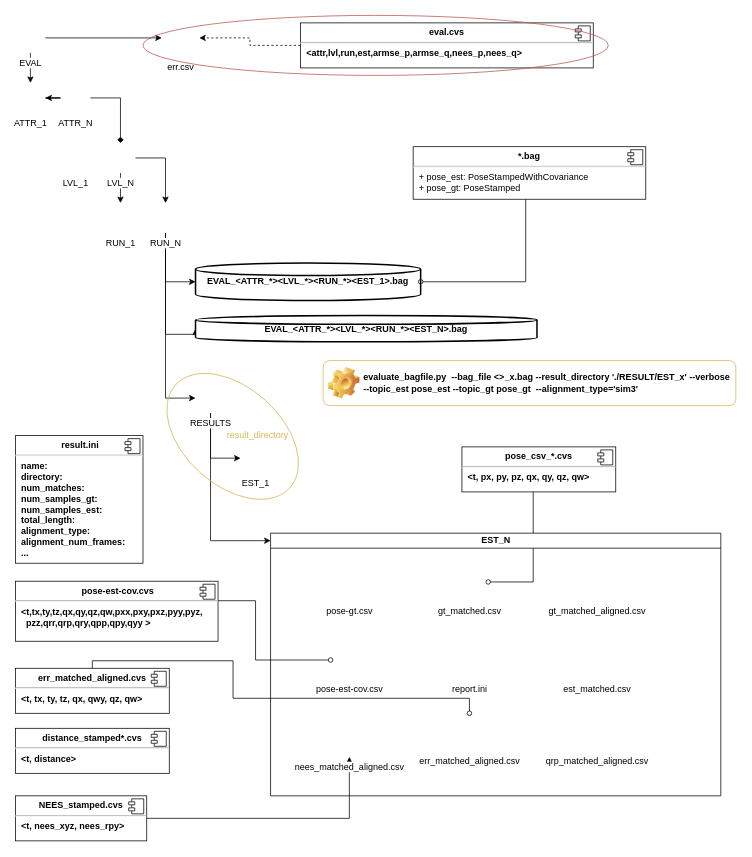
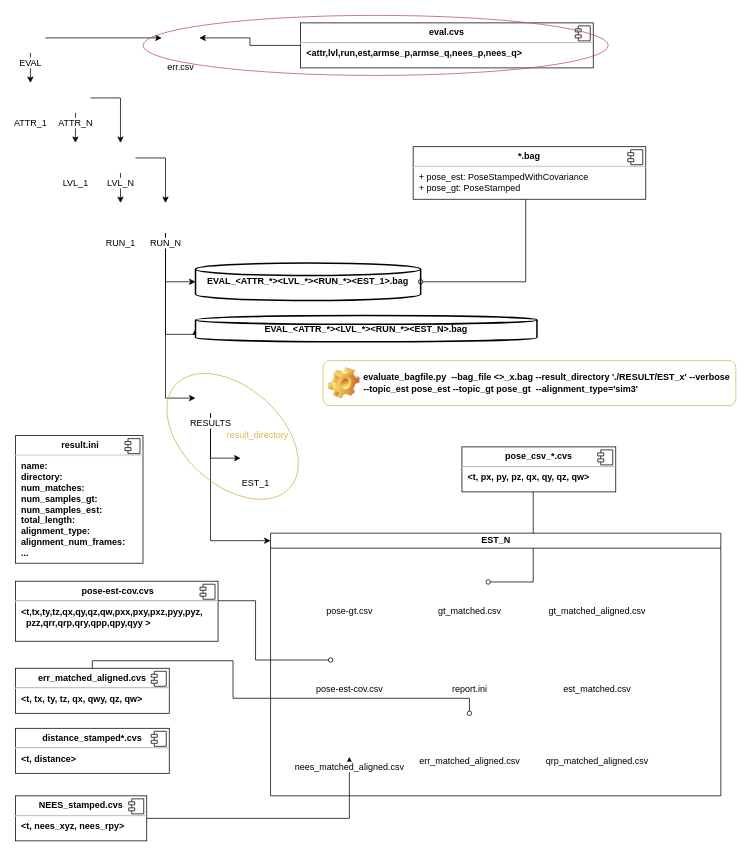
(250, 44) -> (250, 44)
(50, 98) -> (75, 132)
(120, 136) -> (120, 136)
